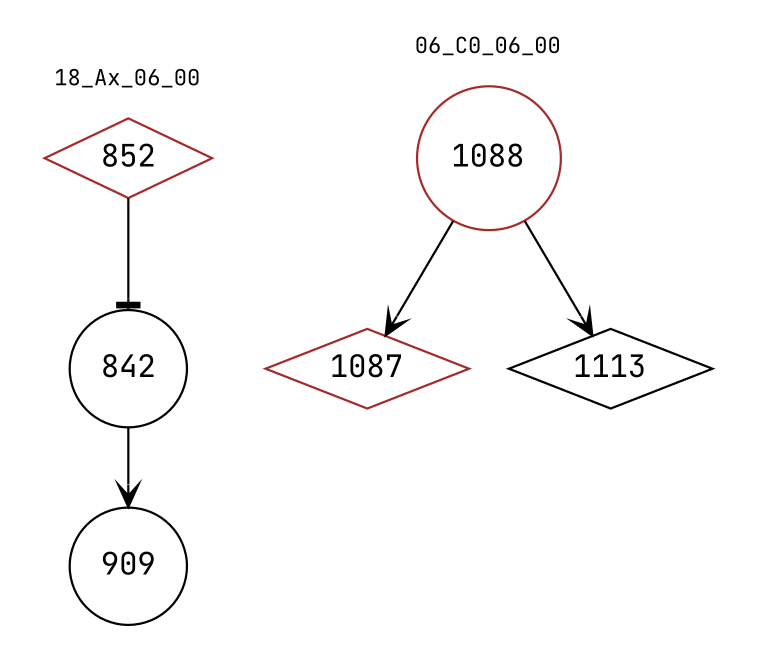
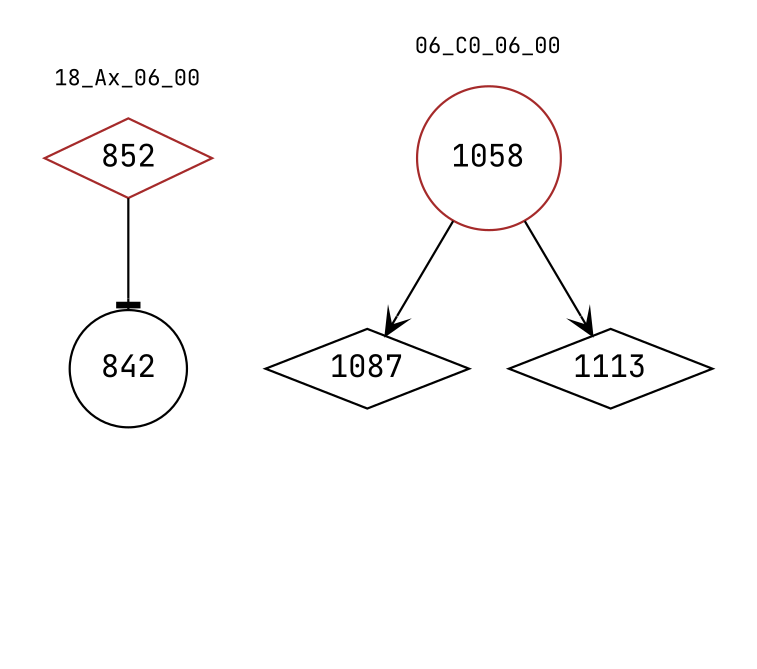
(489, 158) -> (489, 158)
(367, 369) -> (367, 369)
(128, 566) -> none
